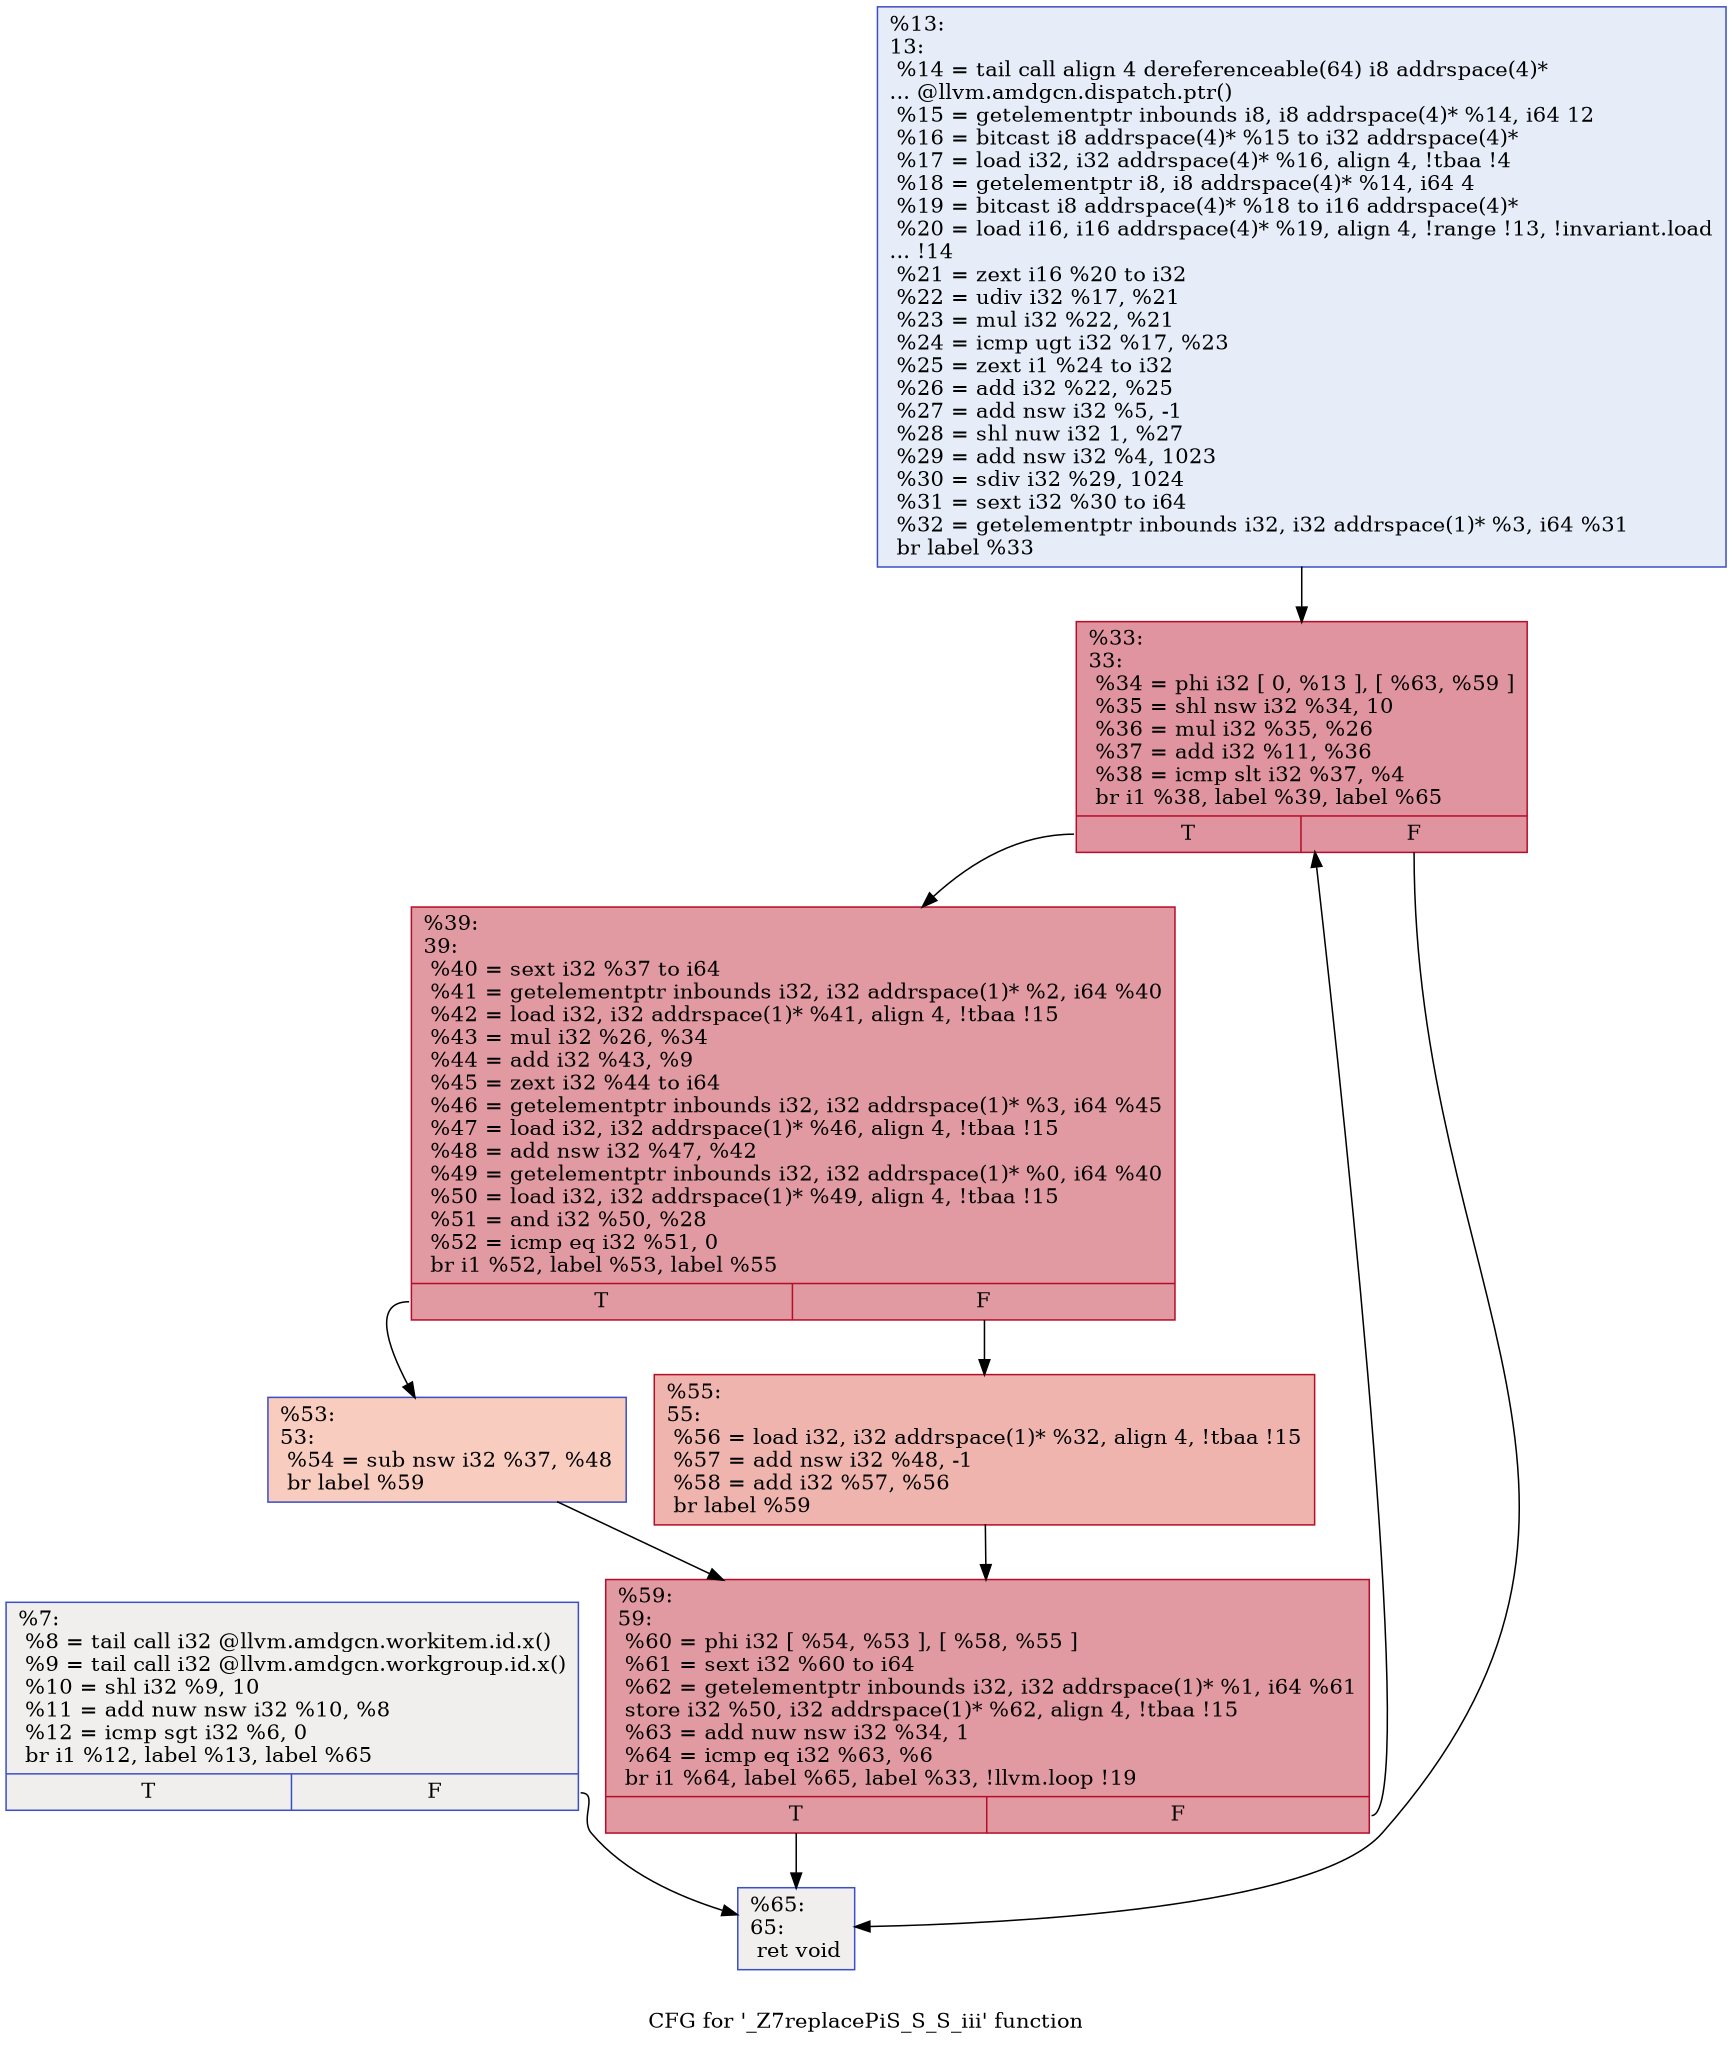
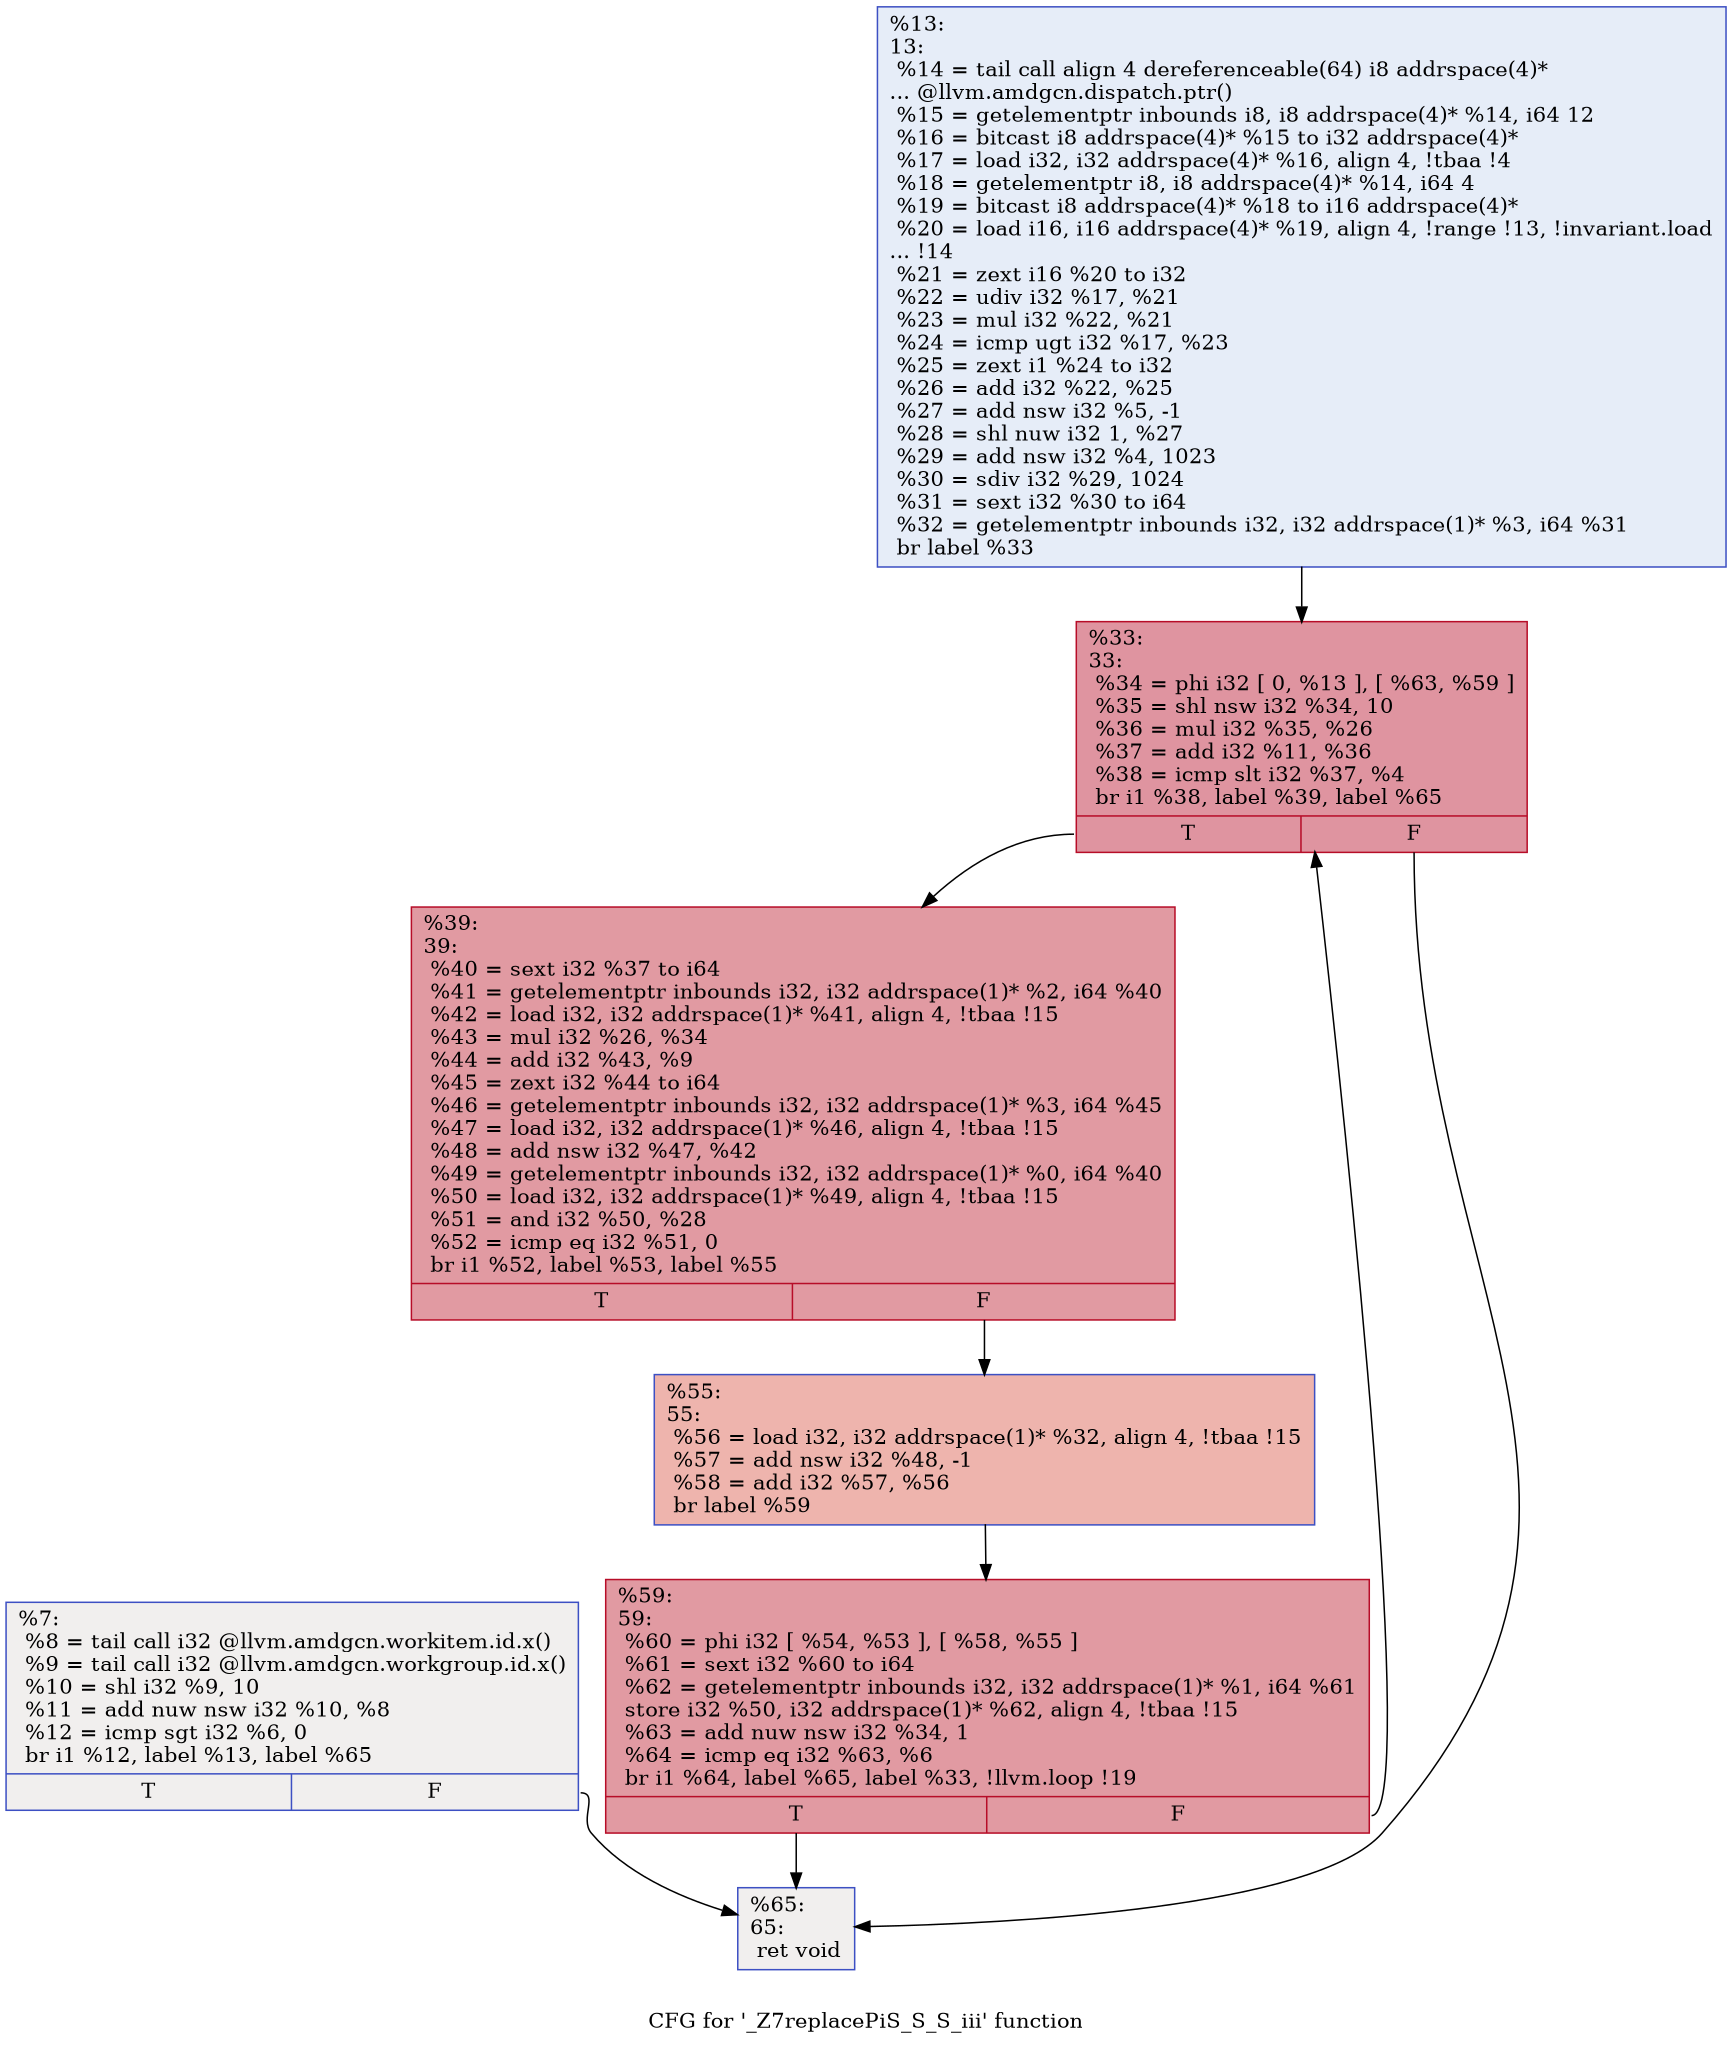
(447, 1450) -> none
(984, 1450) -> (984, 1450)
